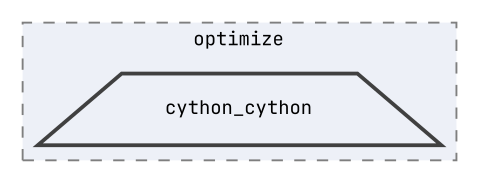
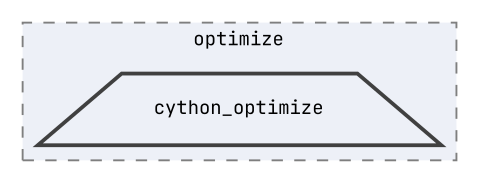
(240, 109) -> (240, 109)
